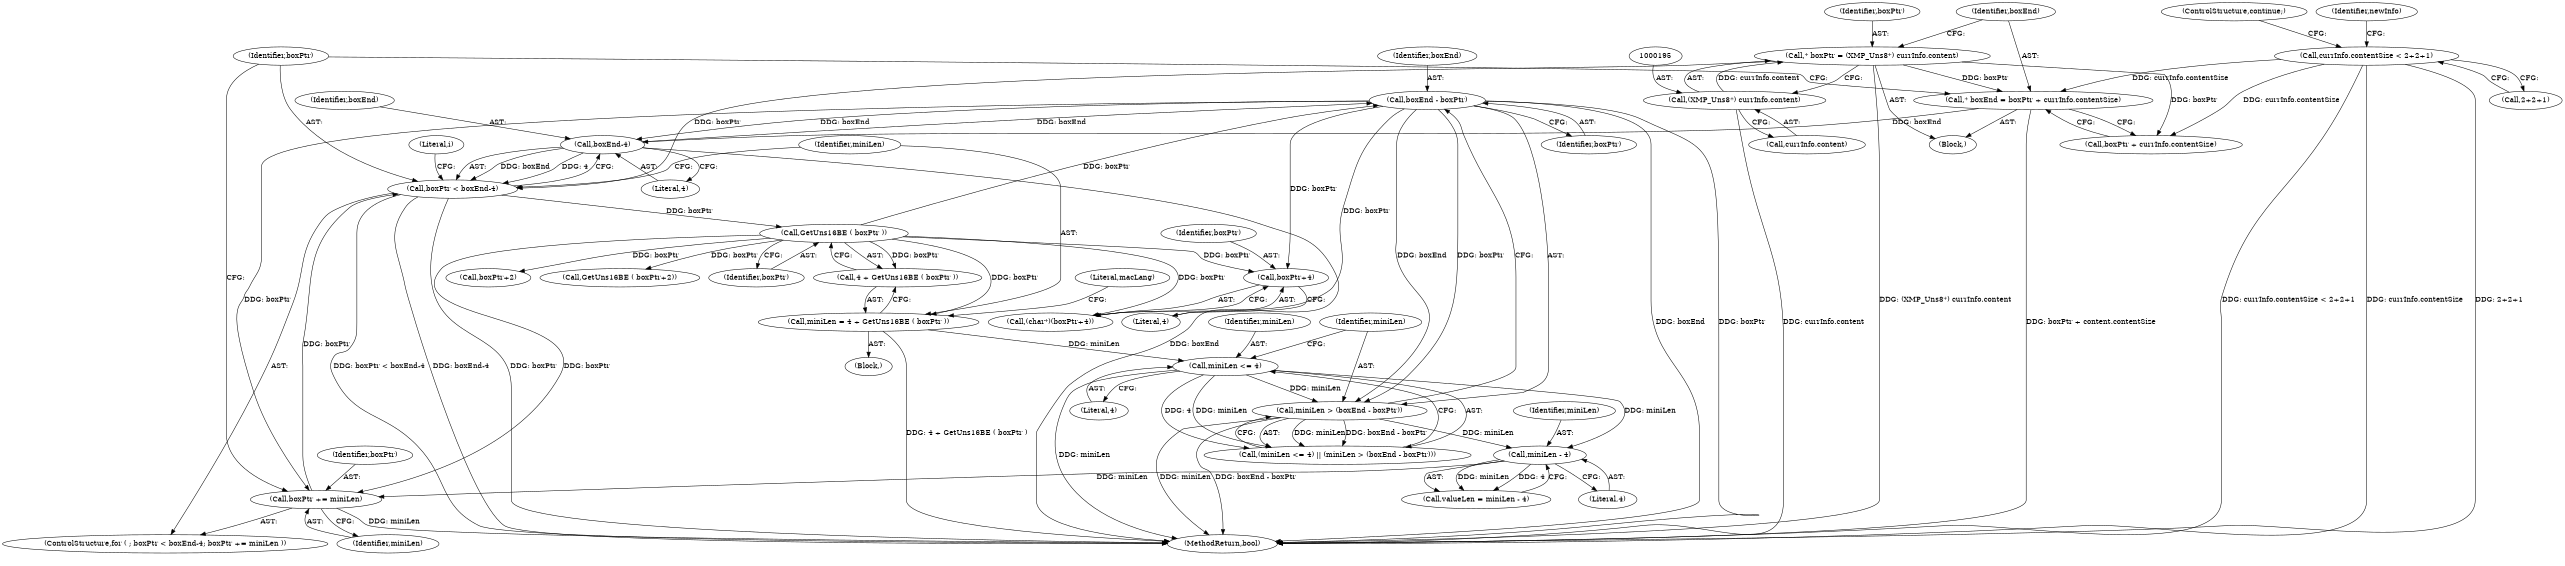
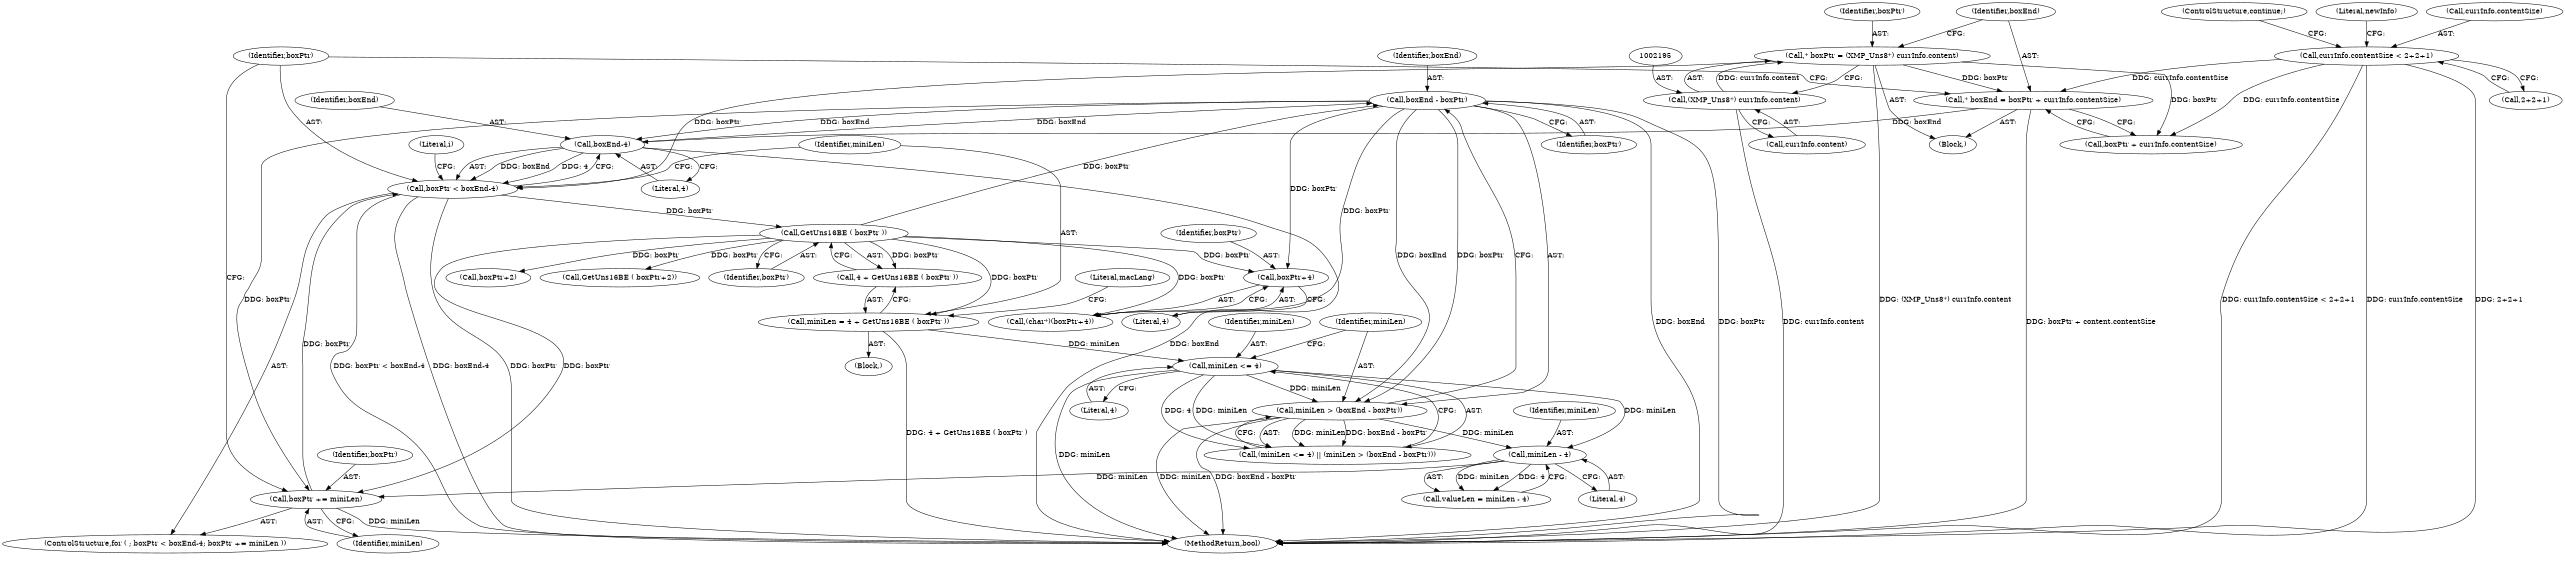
(2367, 12) -> (2367, 12)
none -> (2495, 12)
(1656, 56) -> (1656, 56)
